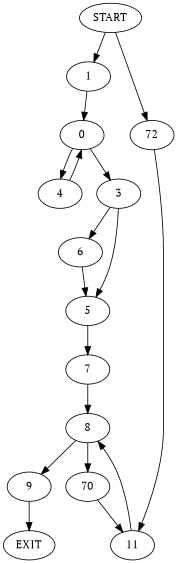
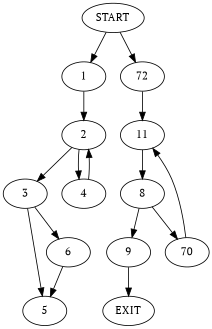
(82, 135) -> (84, 135)
(88, 370) -> none
